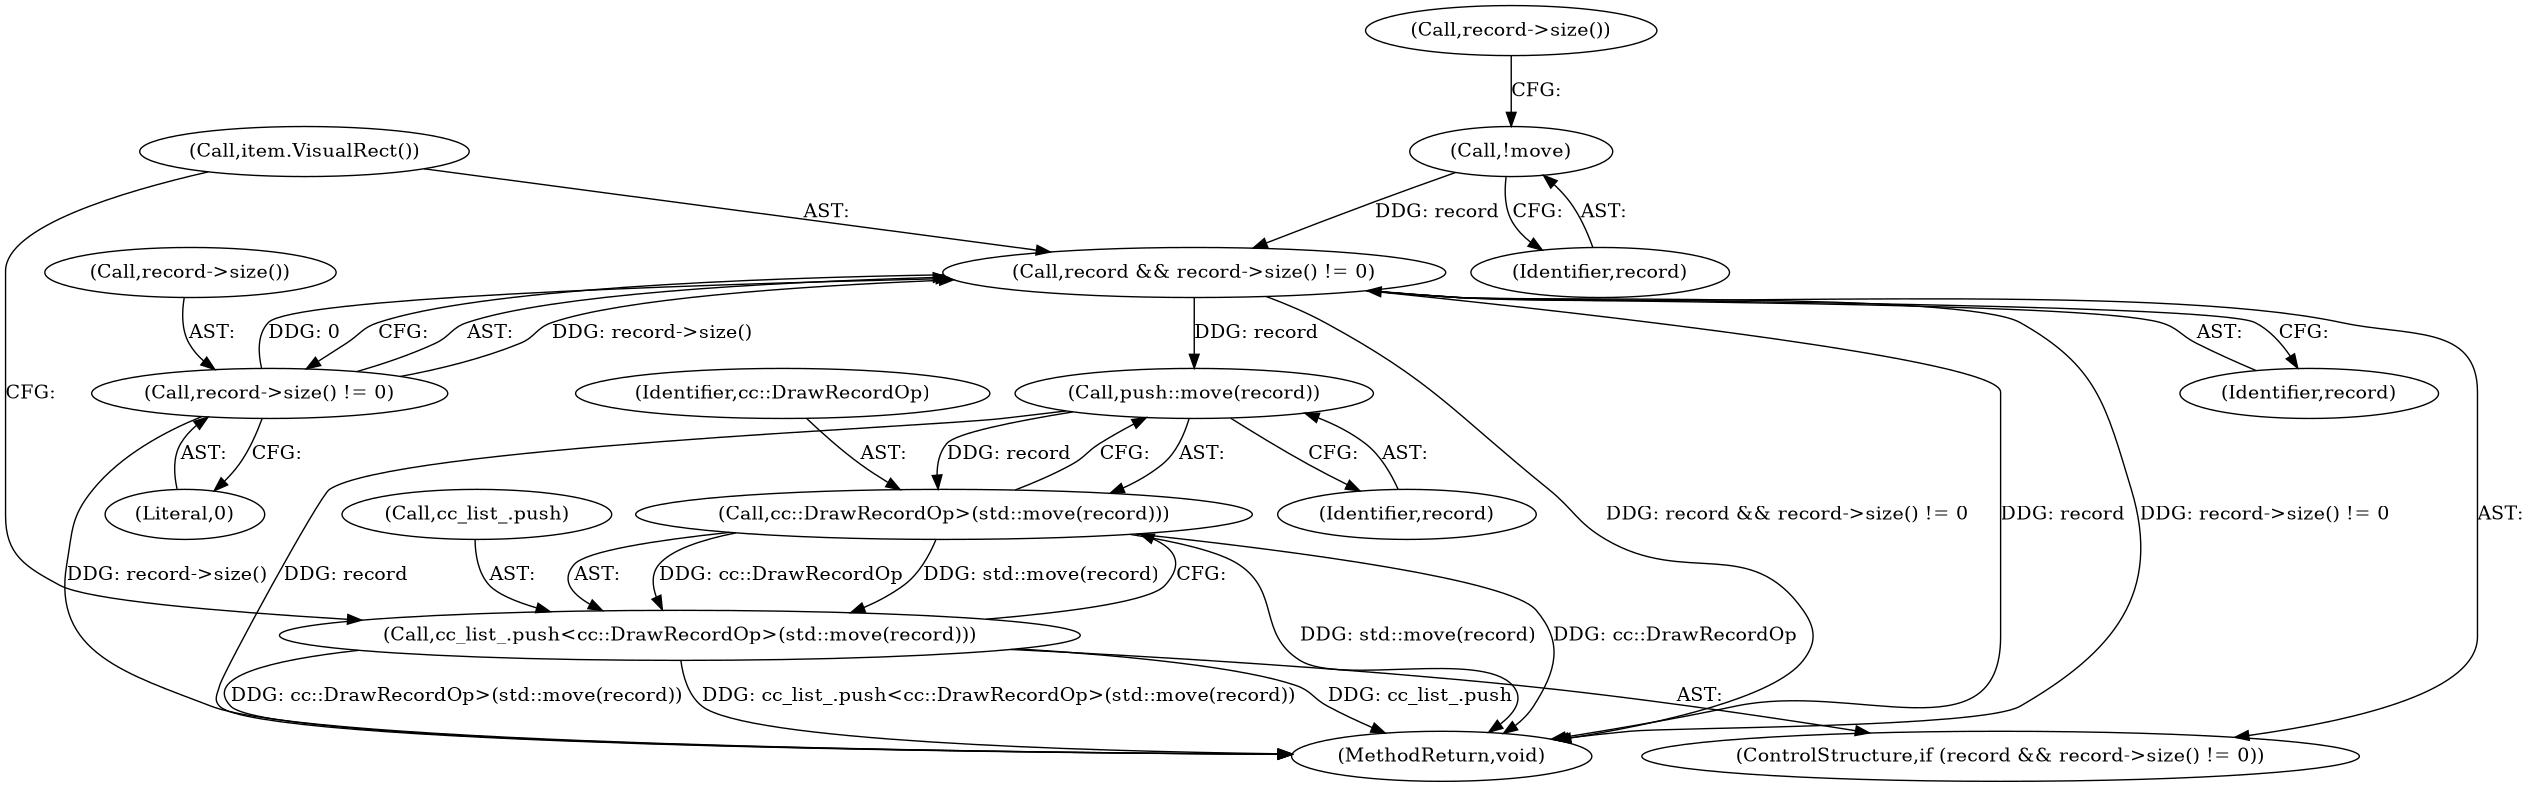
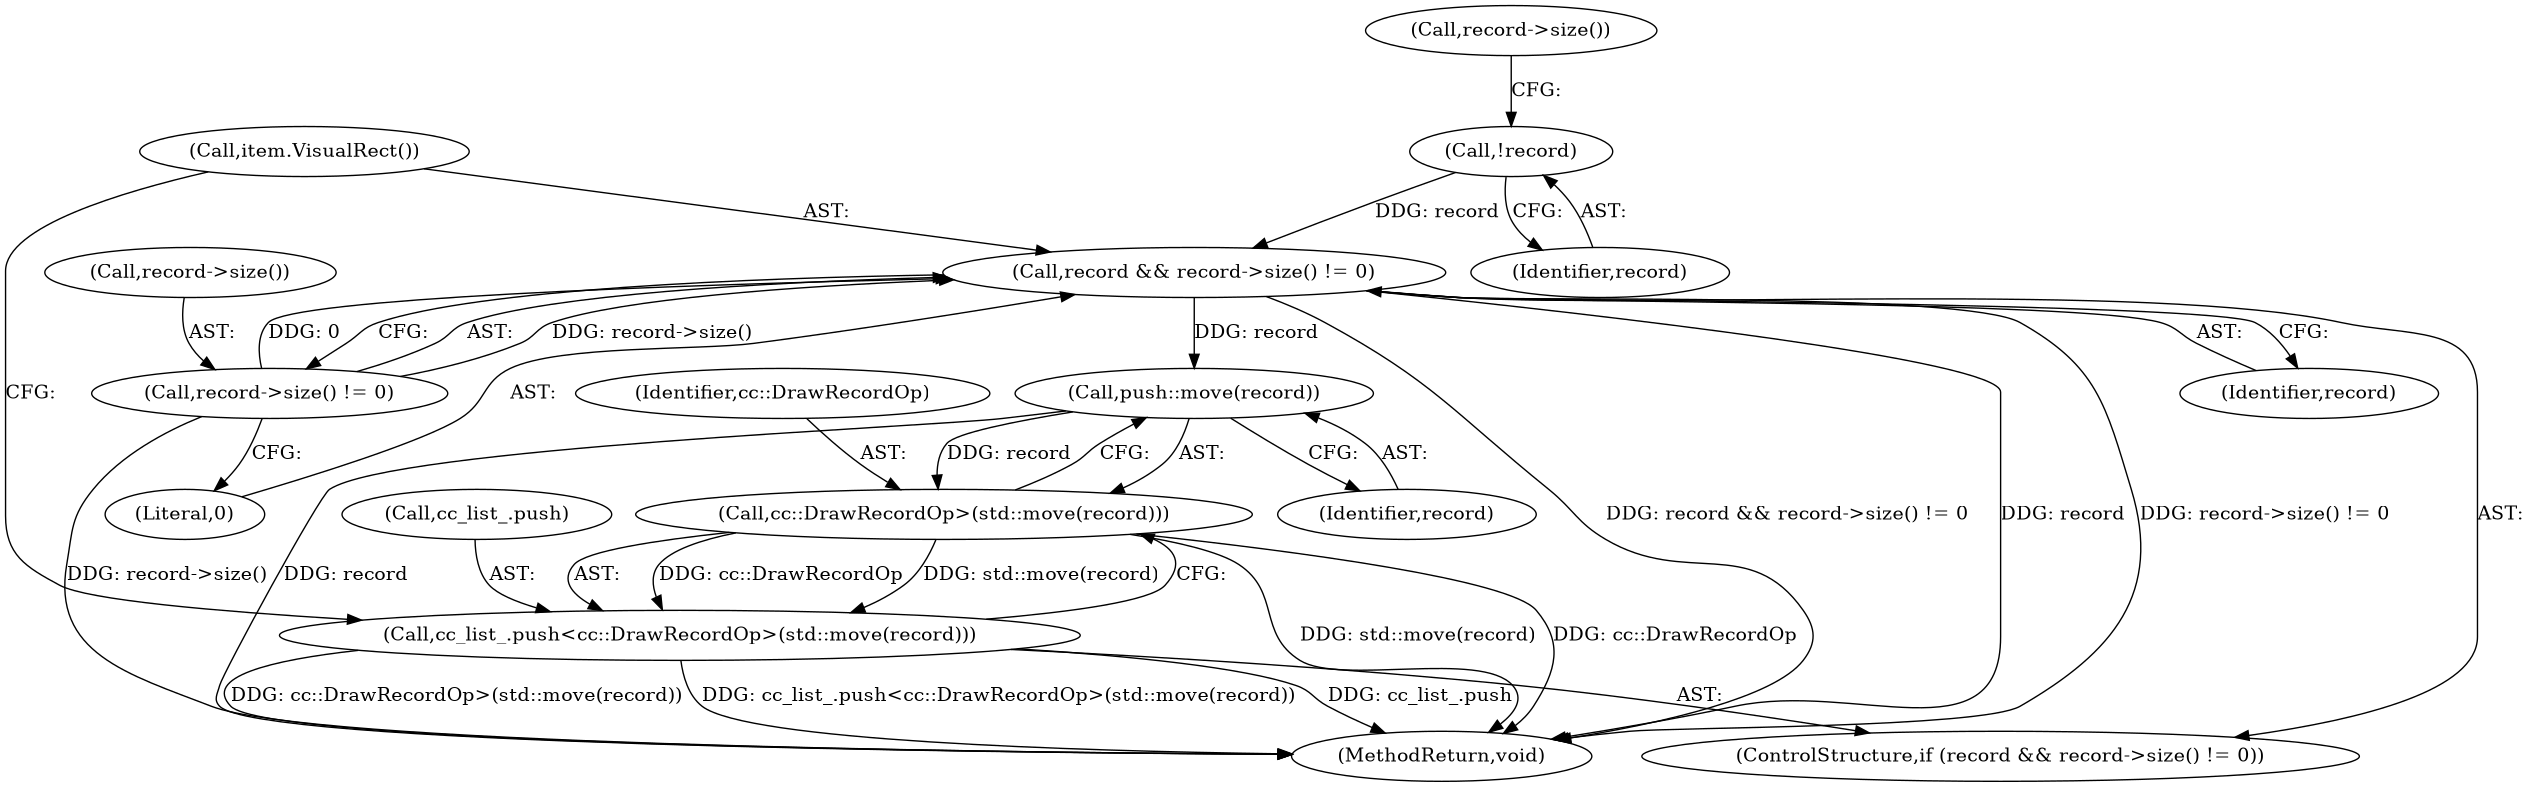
(1511, 152) -> (1511, 152)
(176, 454) -> (634, 350)
